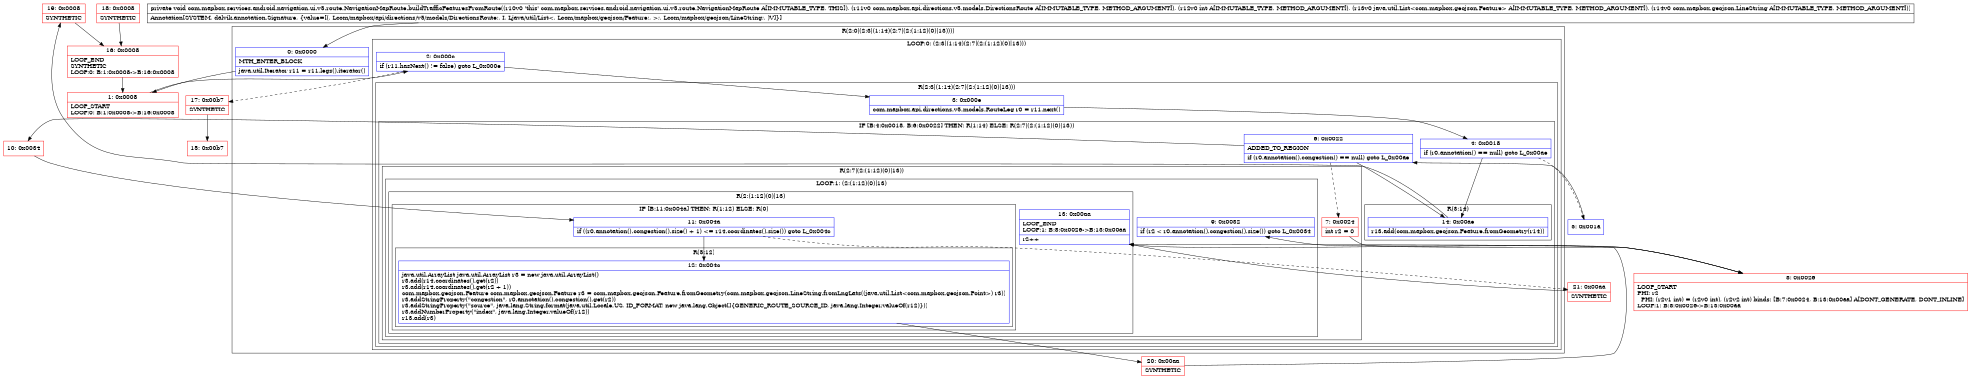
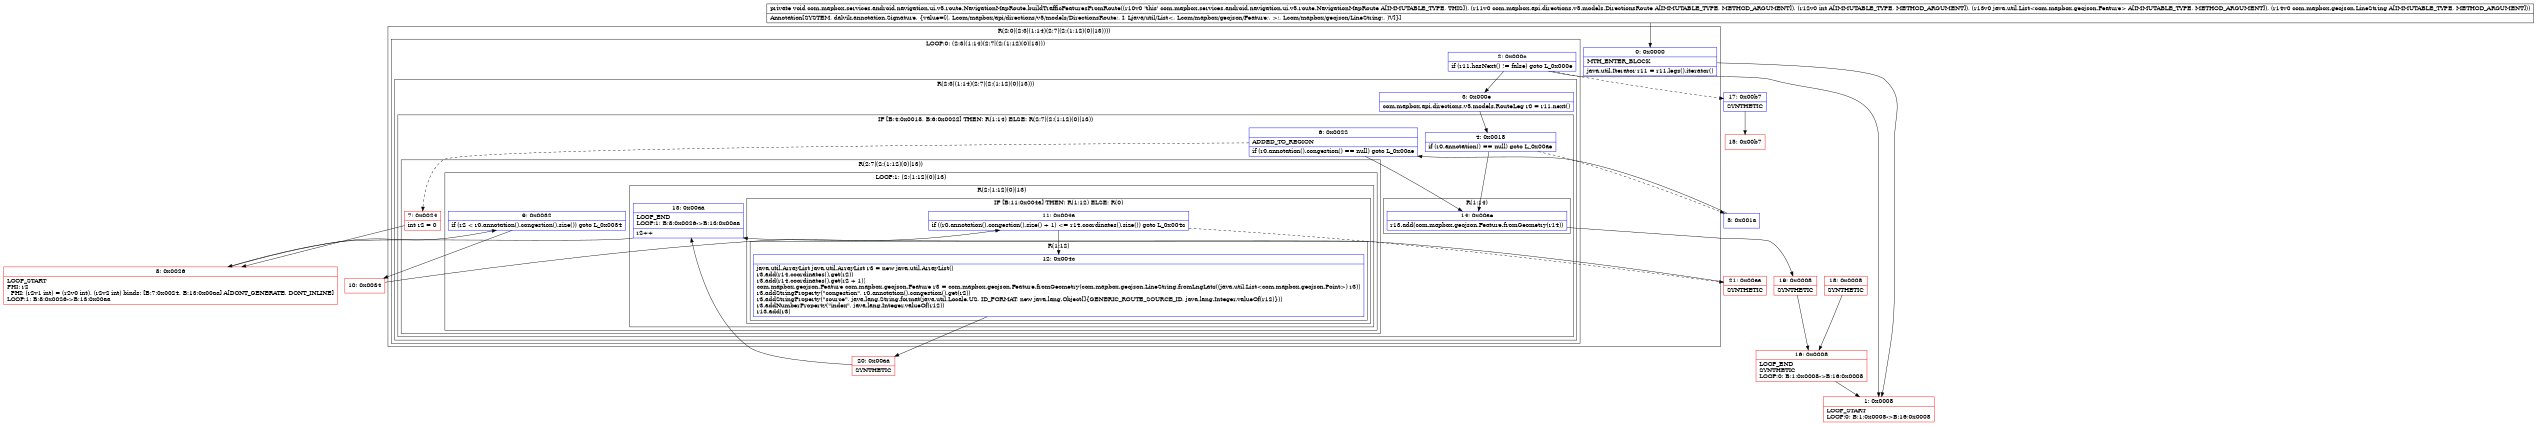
(276, 79) -> (1851, 98)
(207, 105) -> (1745, 102)
(634, 128) -> (450, 253)
(1458, 209) -> (1477, 203)
(704, 253) -> (1059, 246)
